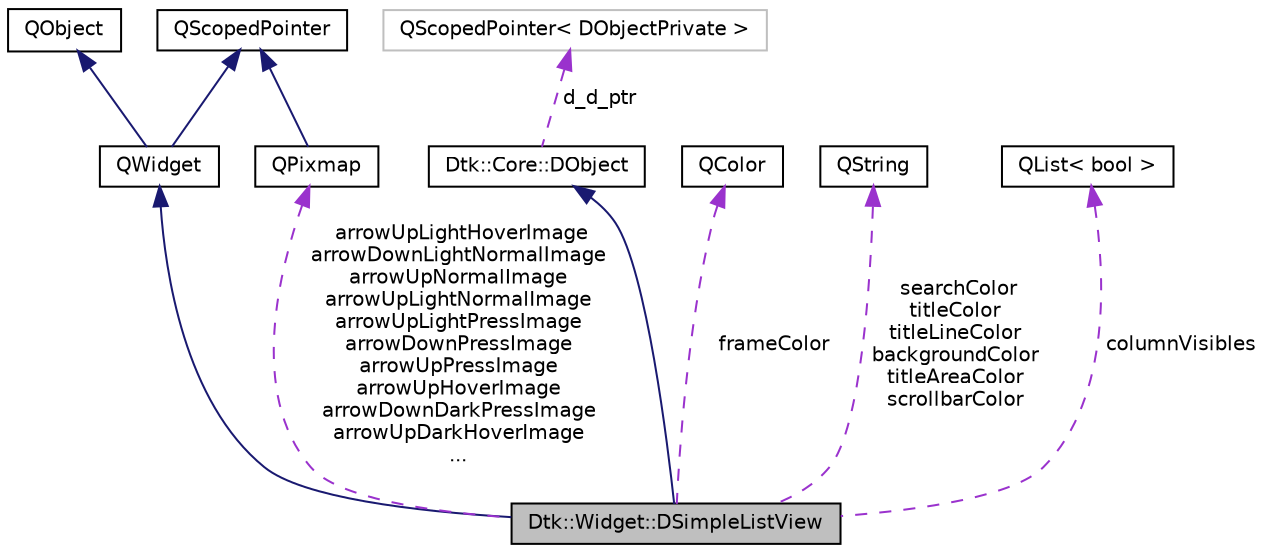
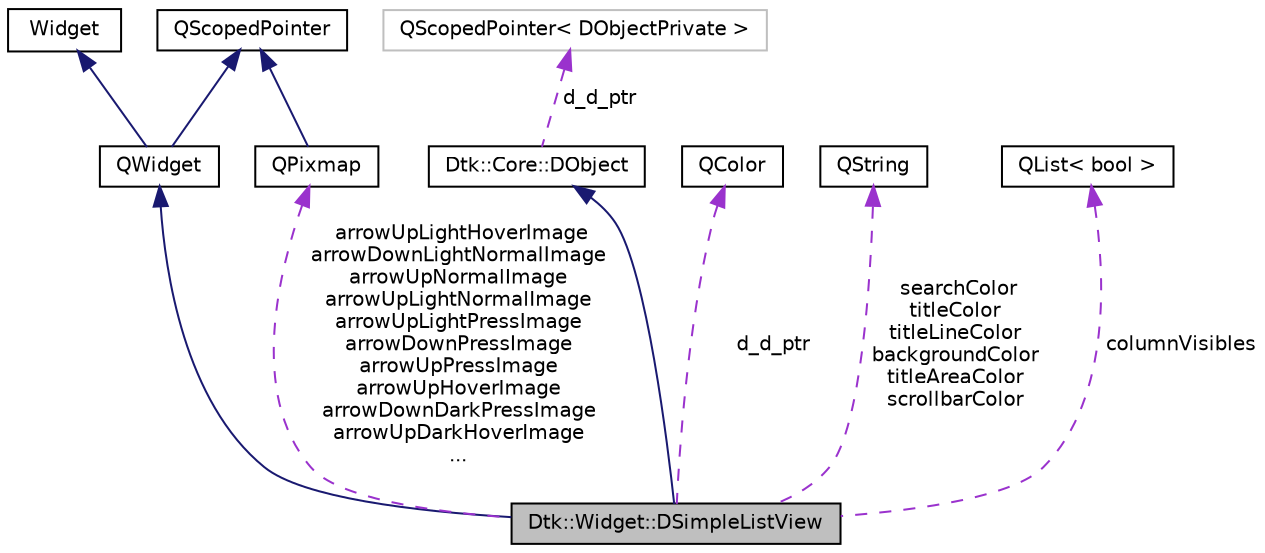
(65, 30) -> (65, 30)
(771, 345) -> (771, 345)
